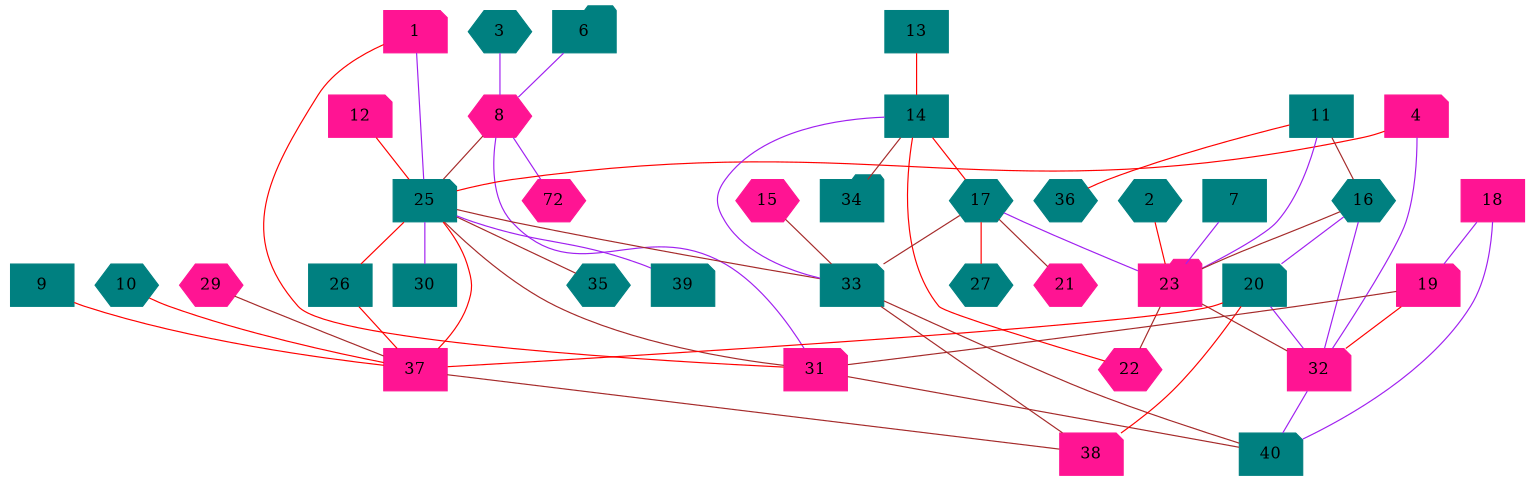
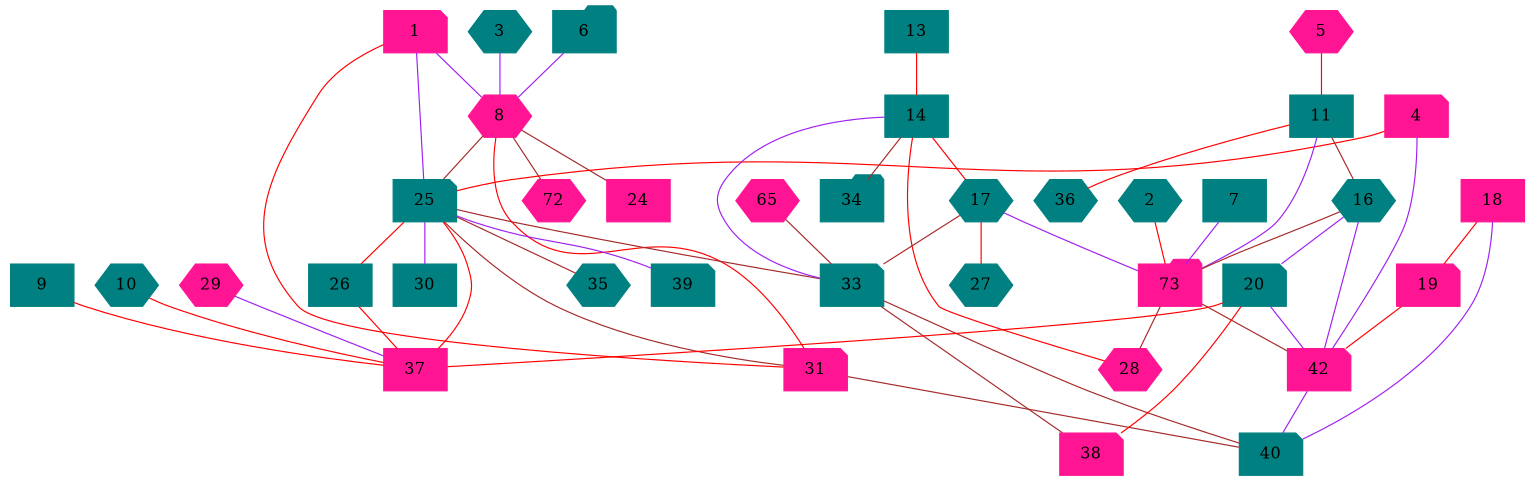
none -> (1321, 32)
none -> (459, 75)
(360, 116) -> none
(527, 159) -> (527, 159)
none -> (638, 201)
(768, 201) -> (768, 201)
(1460, 243) -> (1460, 243)
(565, 252) -> (565, 252)
(1066, 285) -> none
(1170, 285) -> (1170, 285)
(309, 326) -> (309, 326)
(1122, 330) -> none
(1130, 370) -> (1130, 370)
(1319, 370) -> (1319, 370)
(753, 412) -> none
